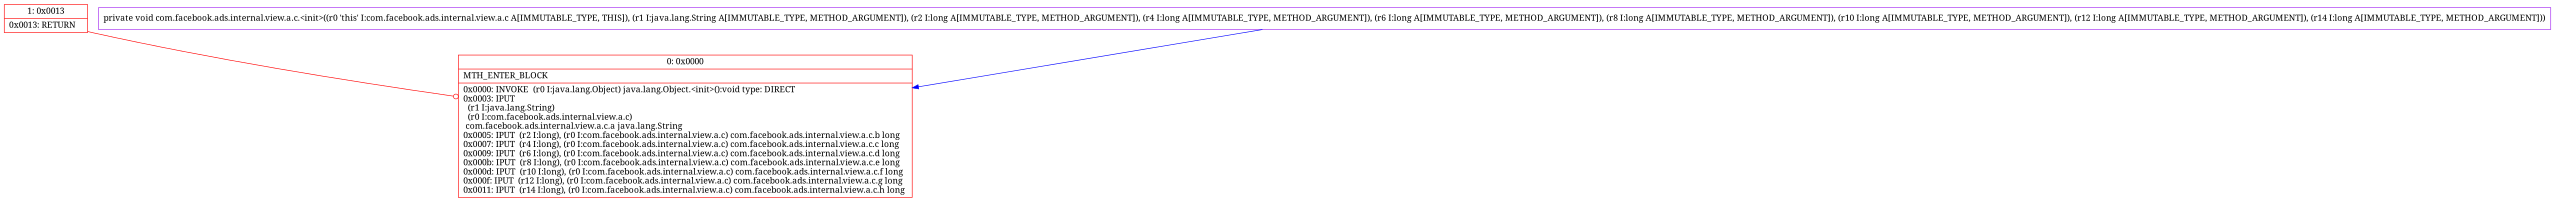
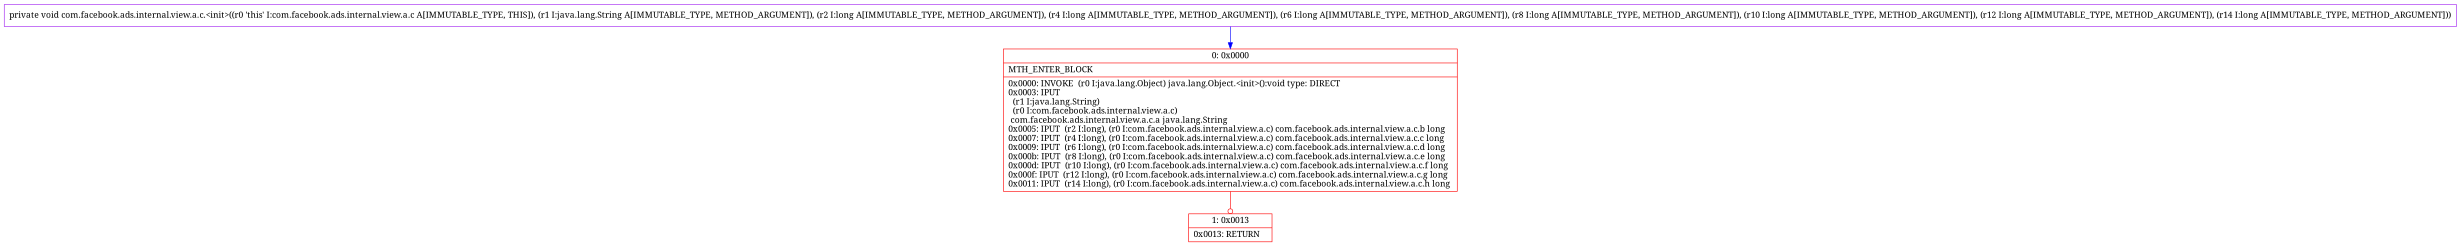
(270, 67) -> (1230, 200)
